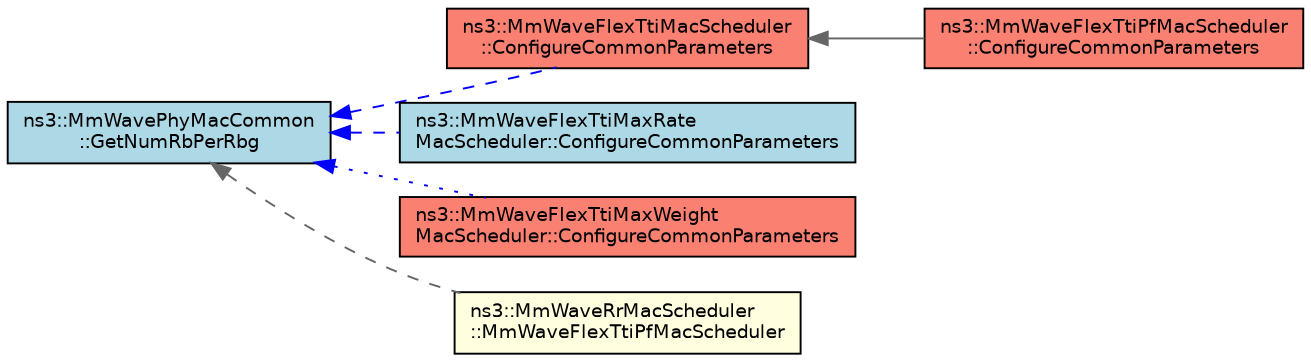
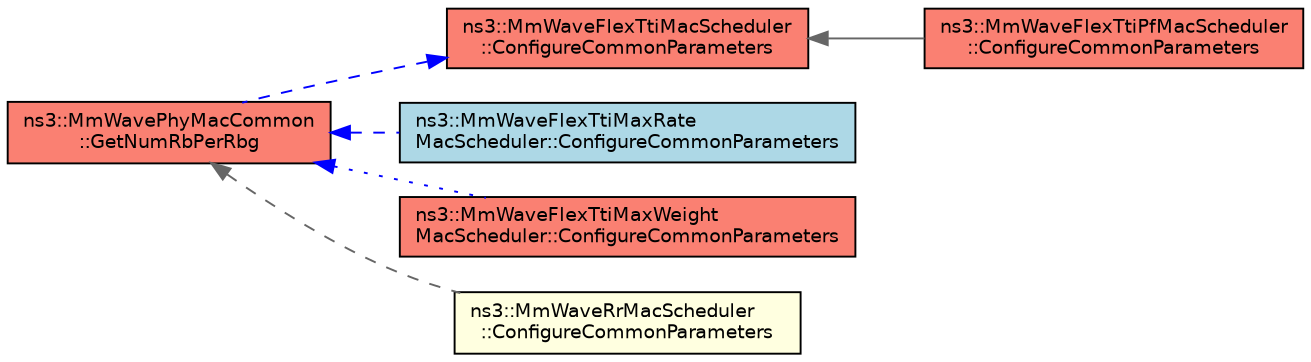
(453, 91) -> (335, 81)
(169, 133) -> (169, 133)
(628, 323) -> (628, 323)
